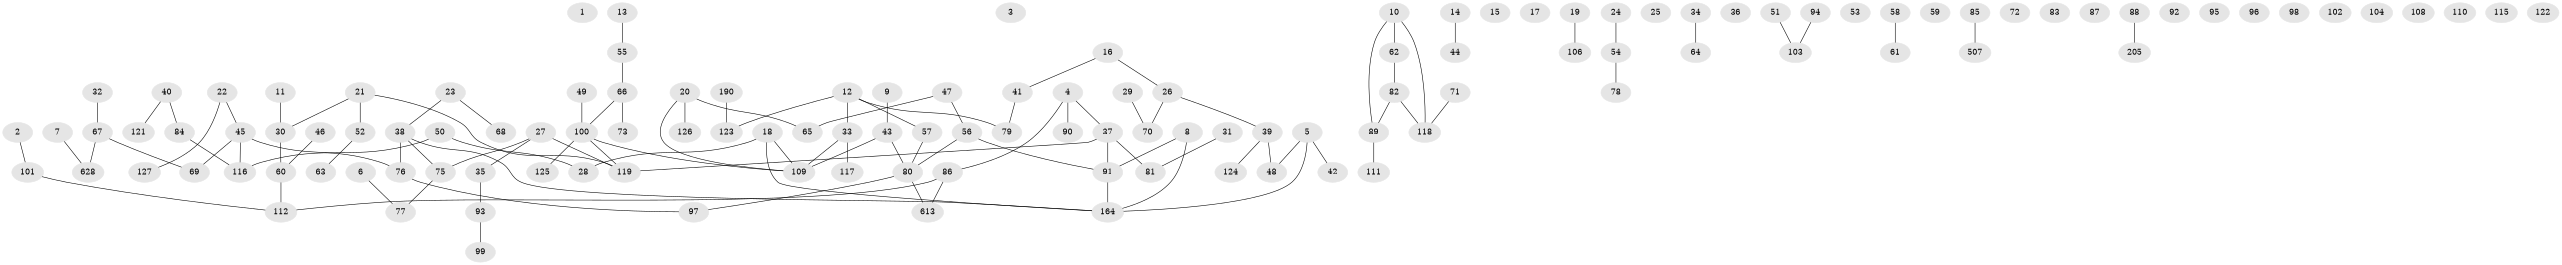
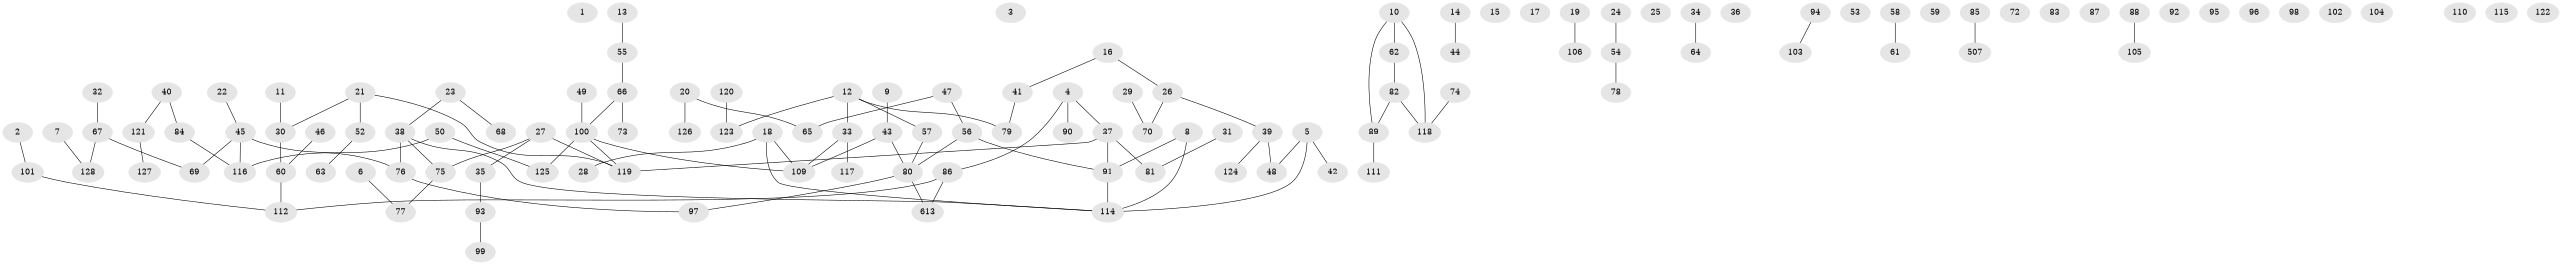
(1776, 13) -> none
(2418, 13) -> none
(2135, 53) -> (2135, 53)
(727, 93) -> (727, 93)
(1455, 93) -> (1455, 93)
(200, 142) -> (141, 148)
(485, 148) -> (497, 155)
(698, 159) -> none
(88, 172) -> (88, 172)
(1108, 212) -> (1108, 212)
